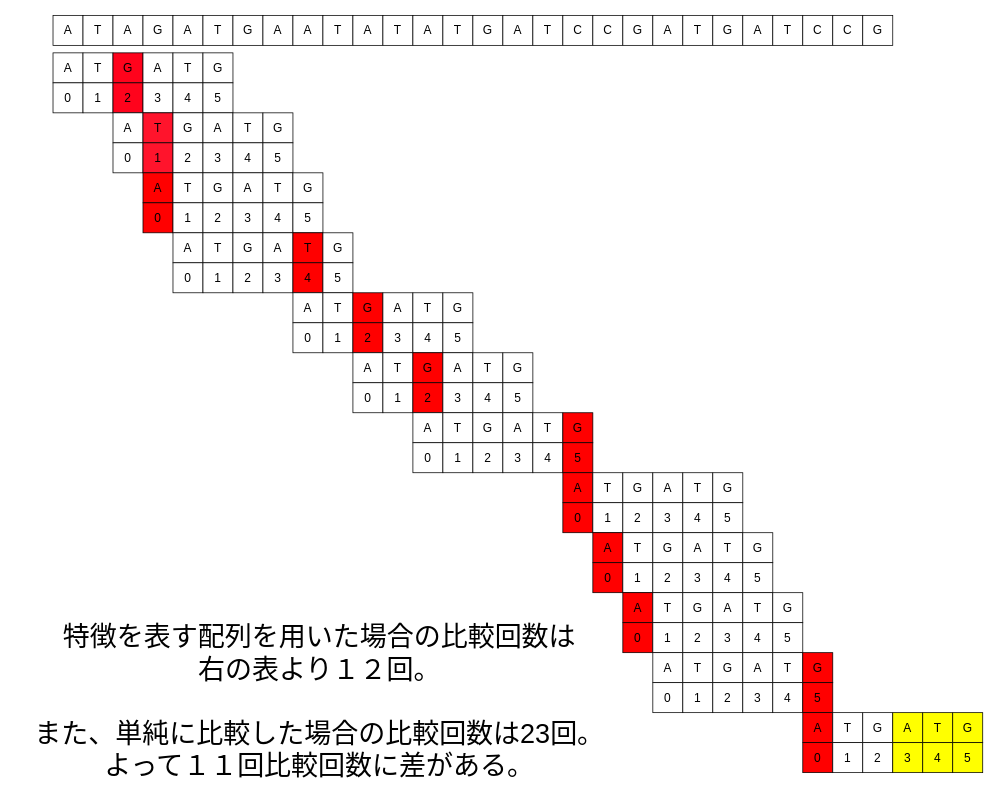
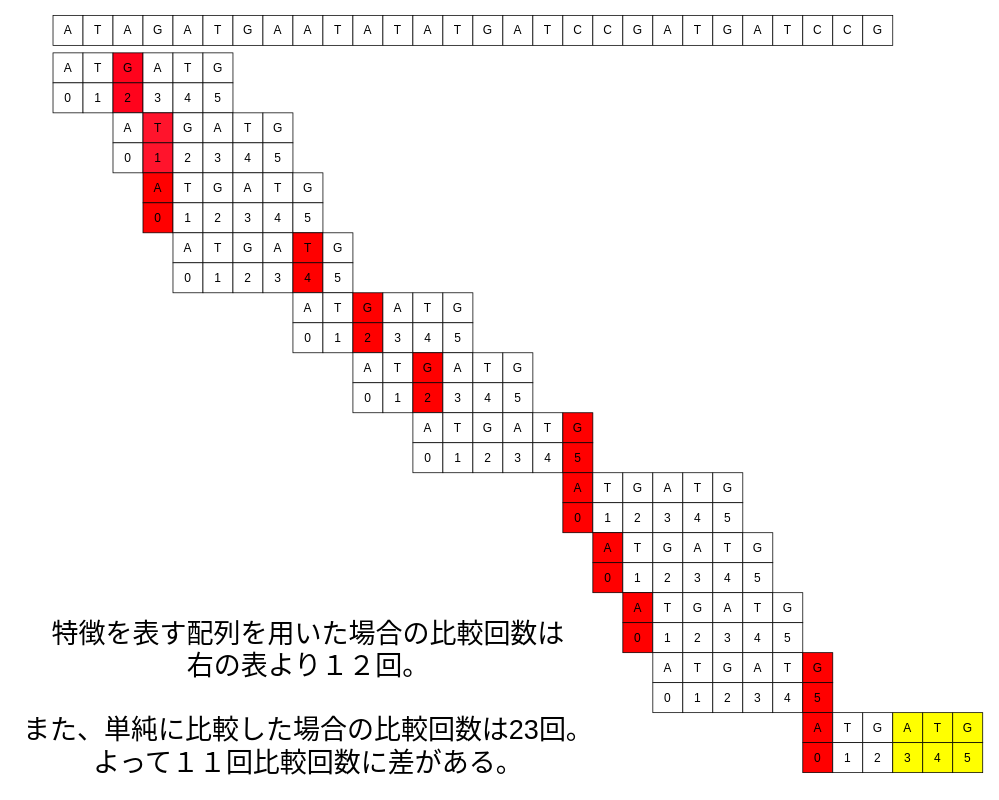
(319, 702) -> (308, 698)
